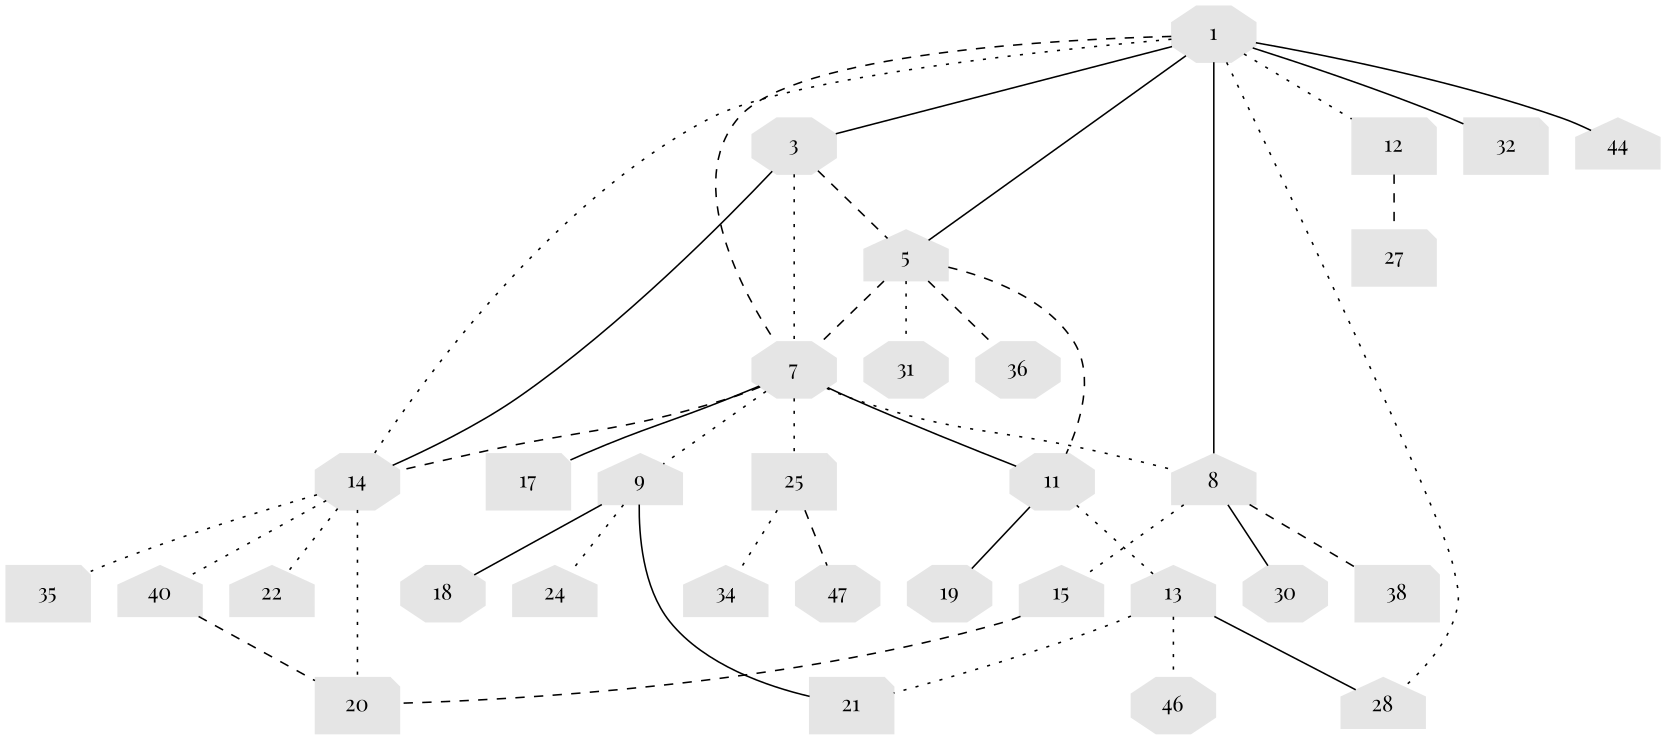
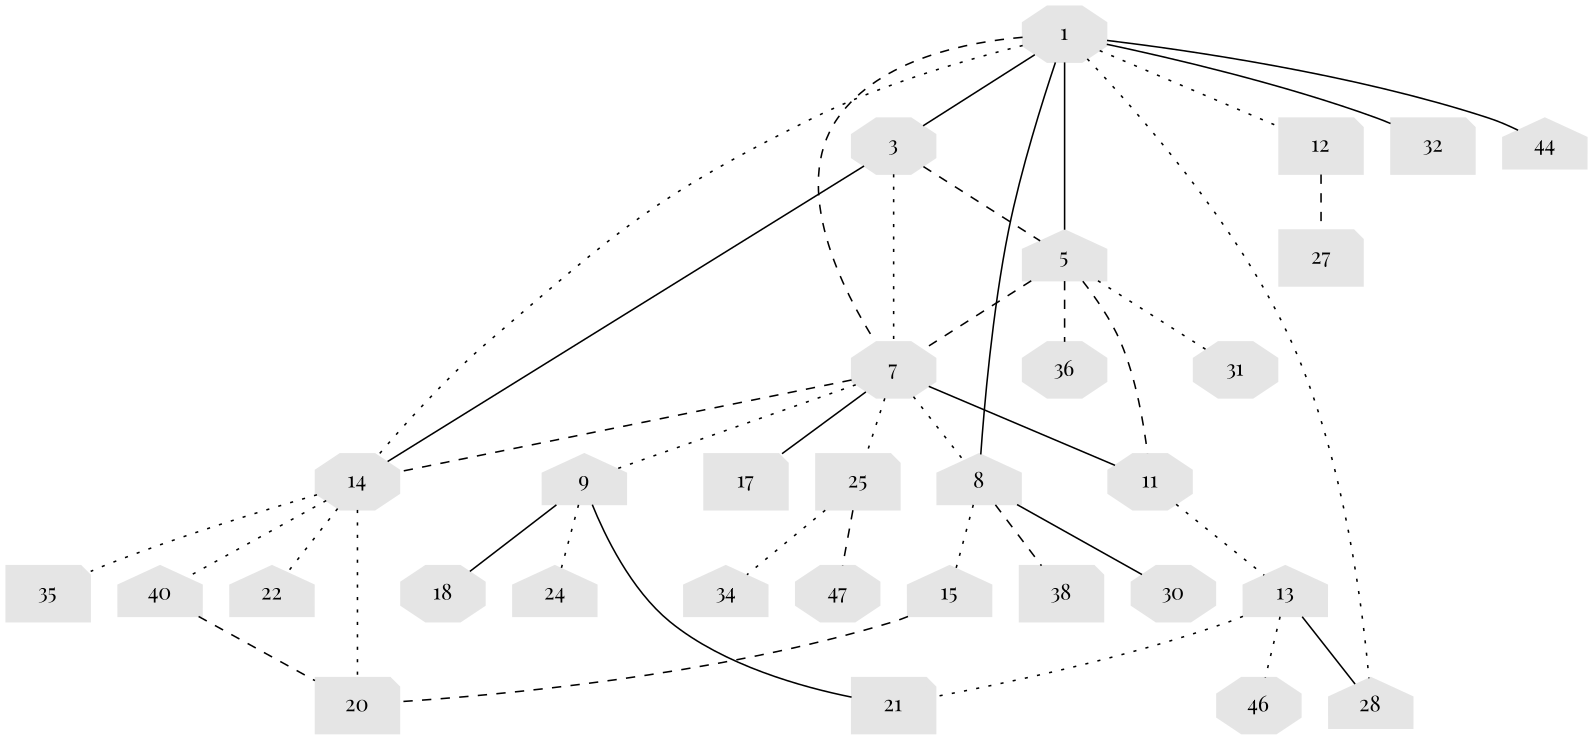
(950, 594) -> none
